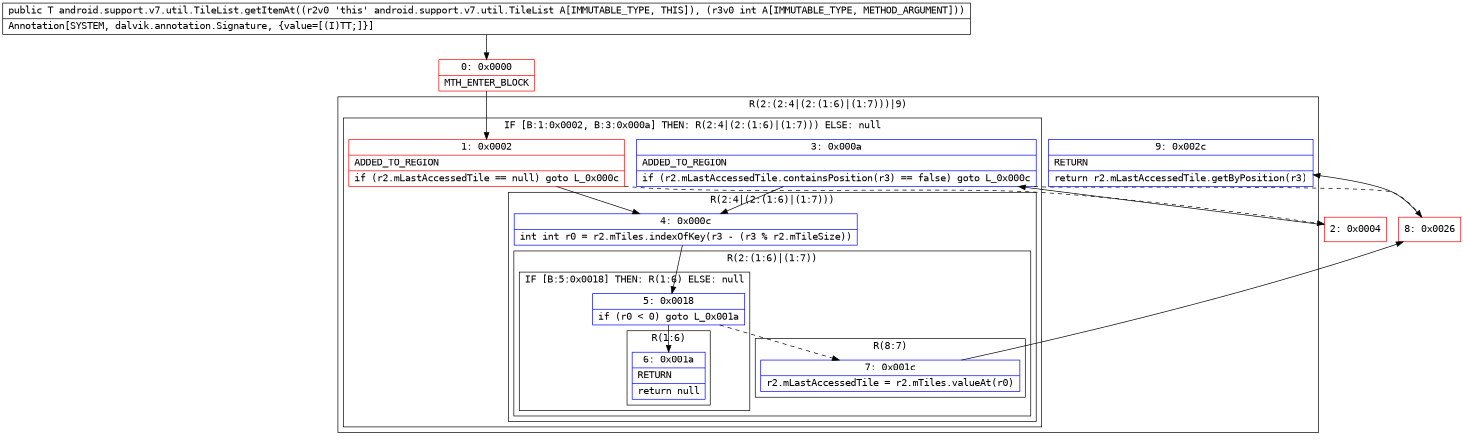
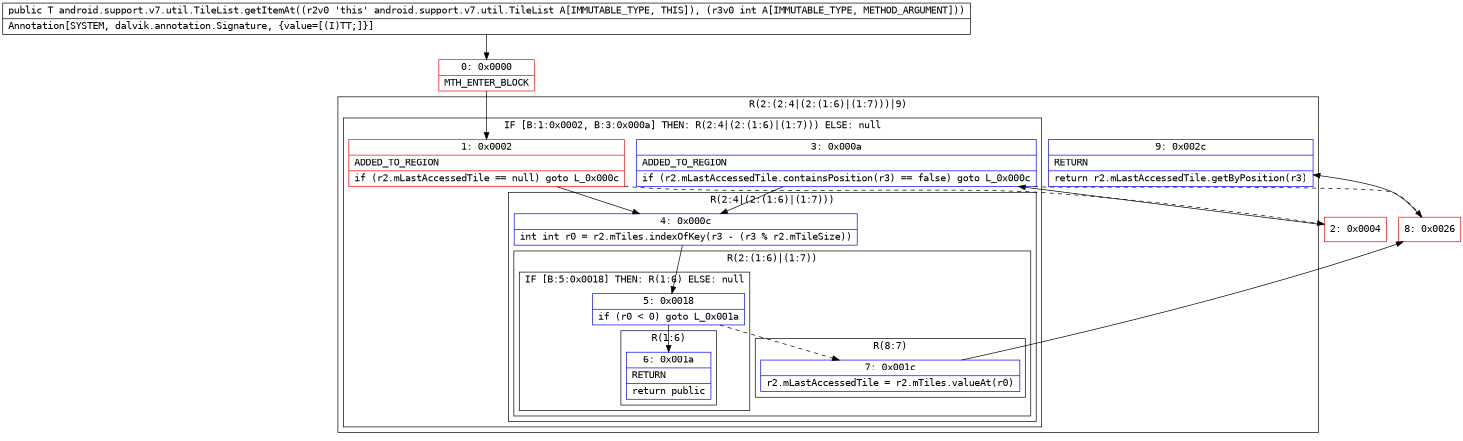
(669, 391) -> (669, 391)
